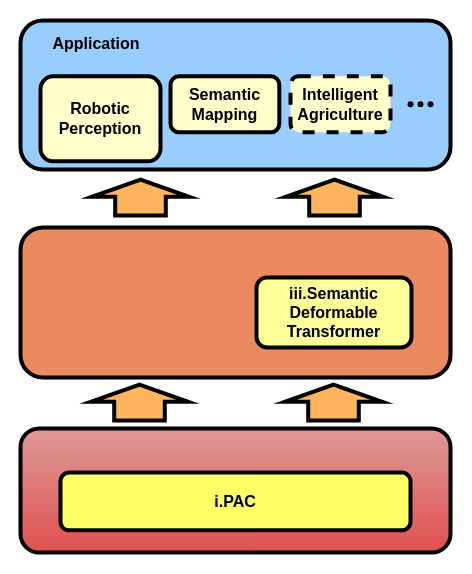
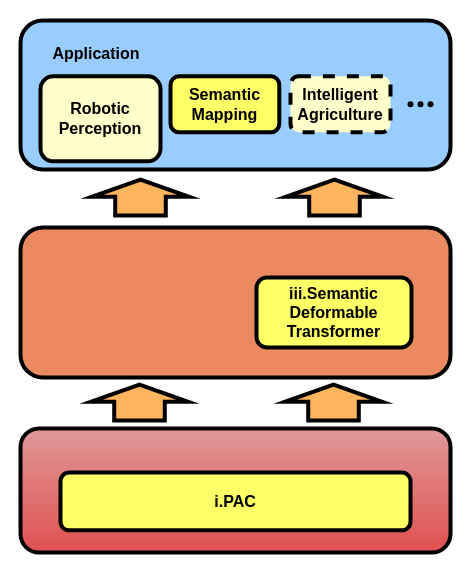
(96, 44) -> (96, 54)
(225, 104) -> (225, 104)
(334, 313) -> (334, 313)
